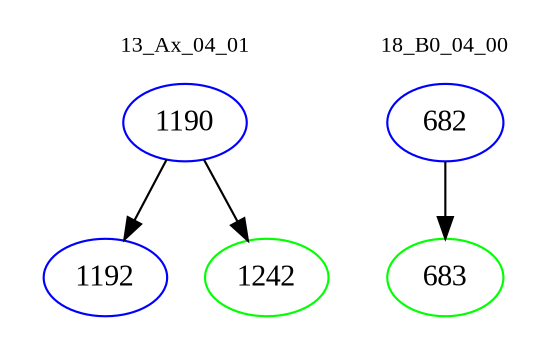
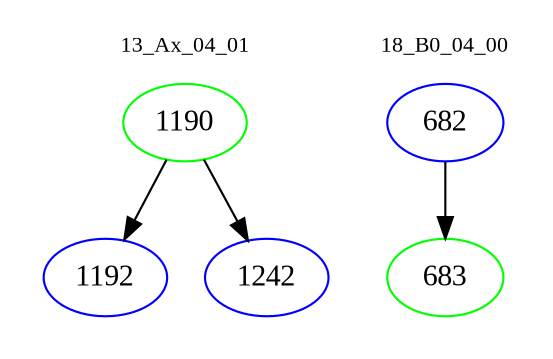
(185, 123) -> (185, 123)
(267, 278) -> (267, 278)
